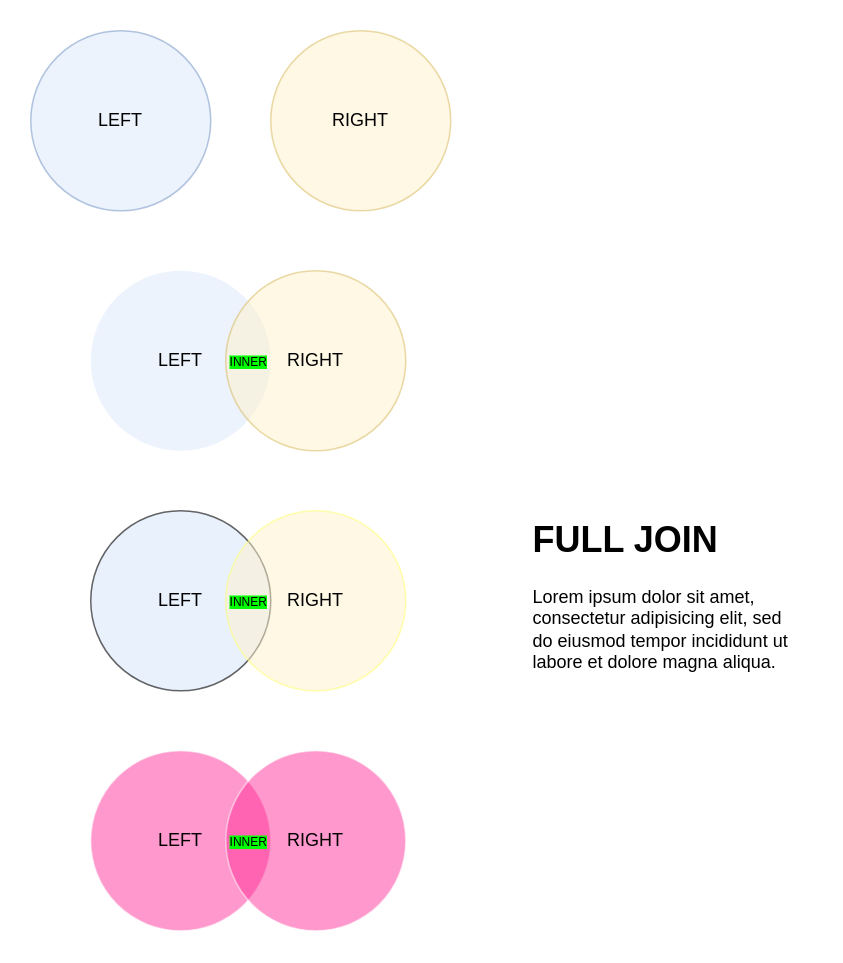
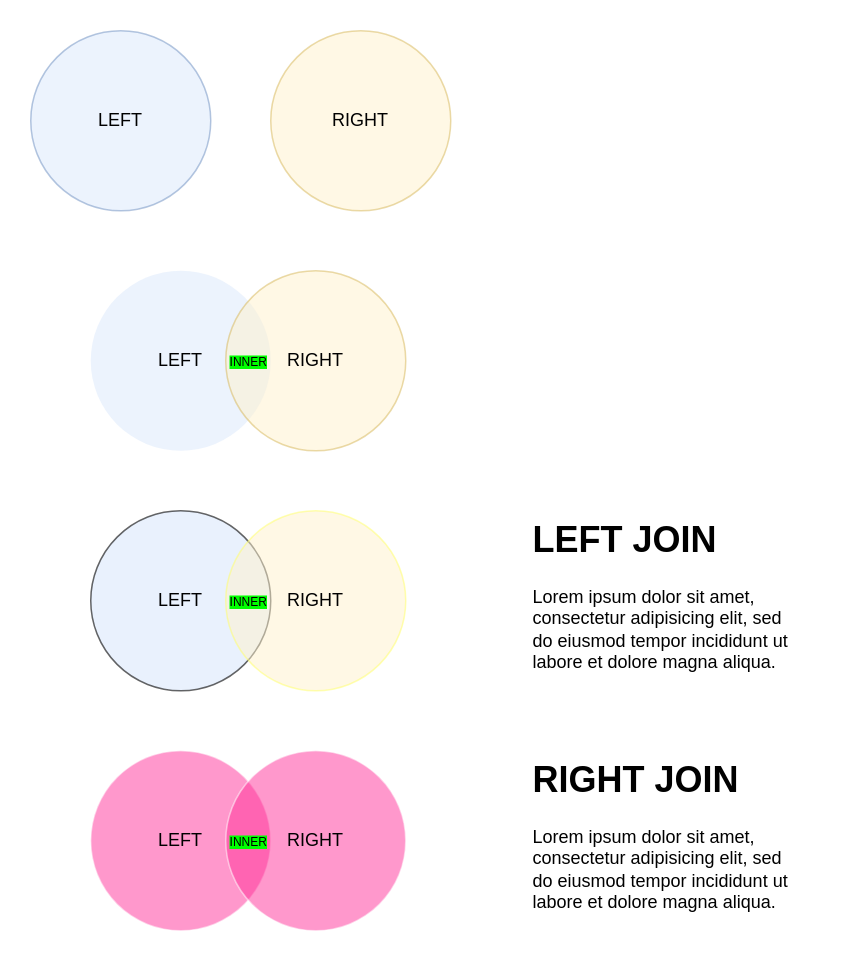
(670, 550) -> (670, 550)
none -> (668, 841)
